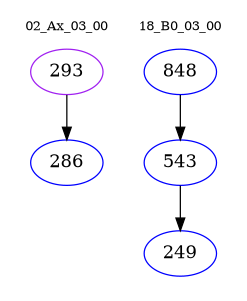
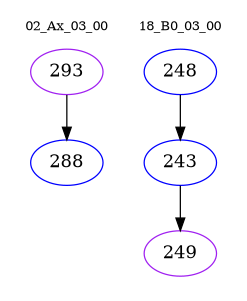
(180, 72) -> (180, 72)
(67, 163) -> (67, 163)
(180, 163) -> (180, 163)
(180, 253) -> (180, 253)
